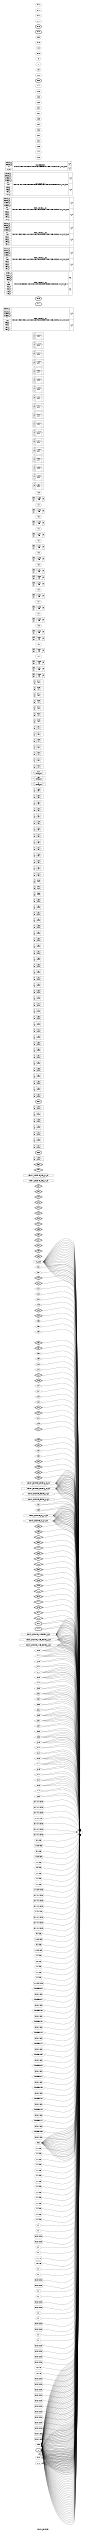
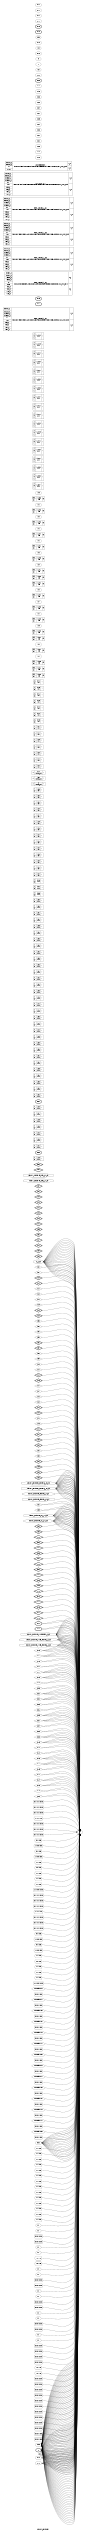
none -> (38, 1337)
none -> (38, 1435)
